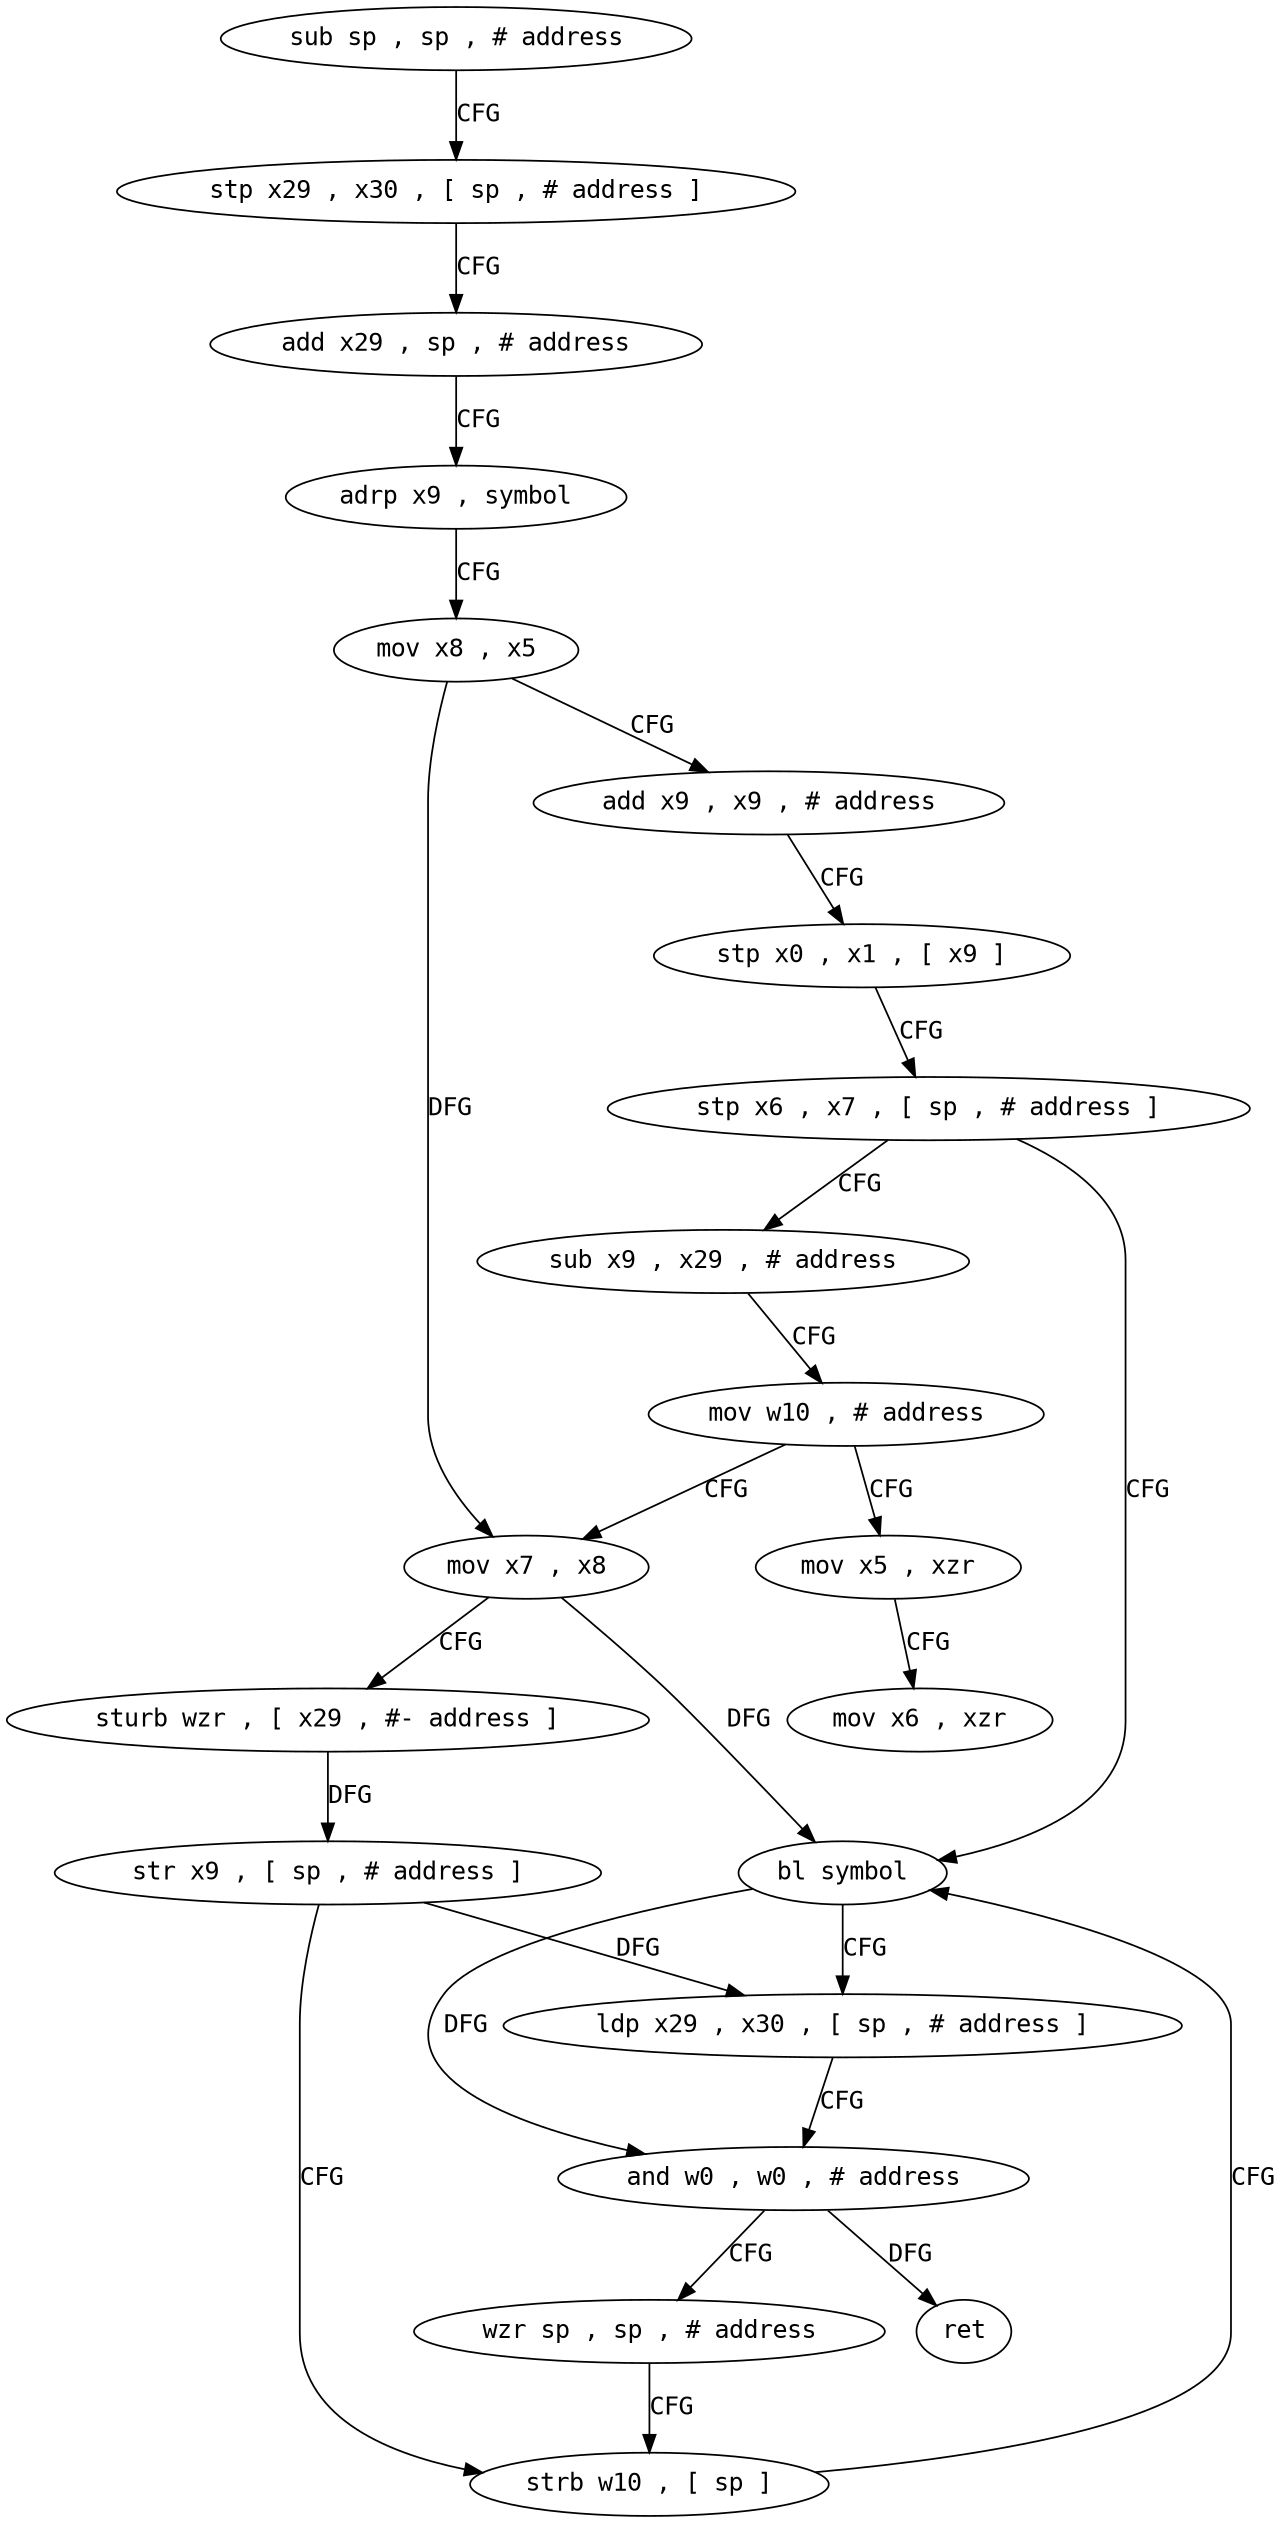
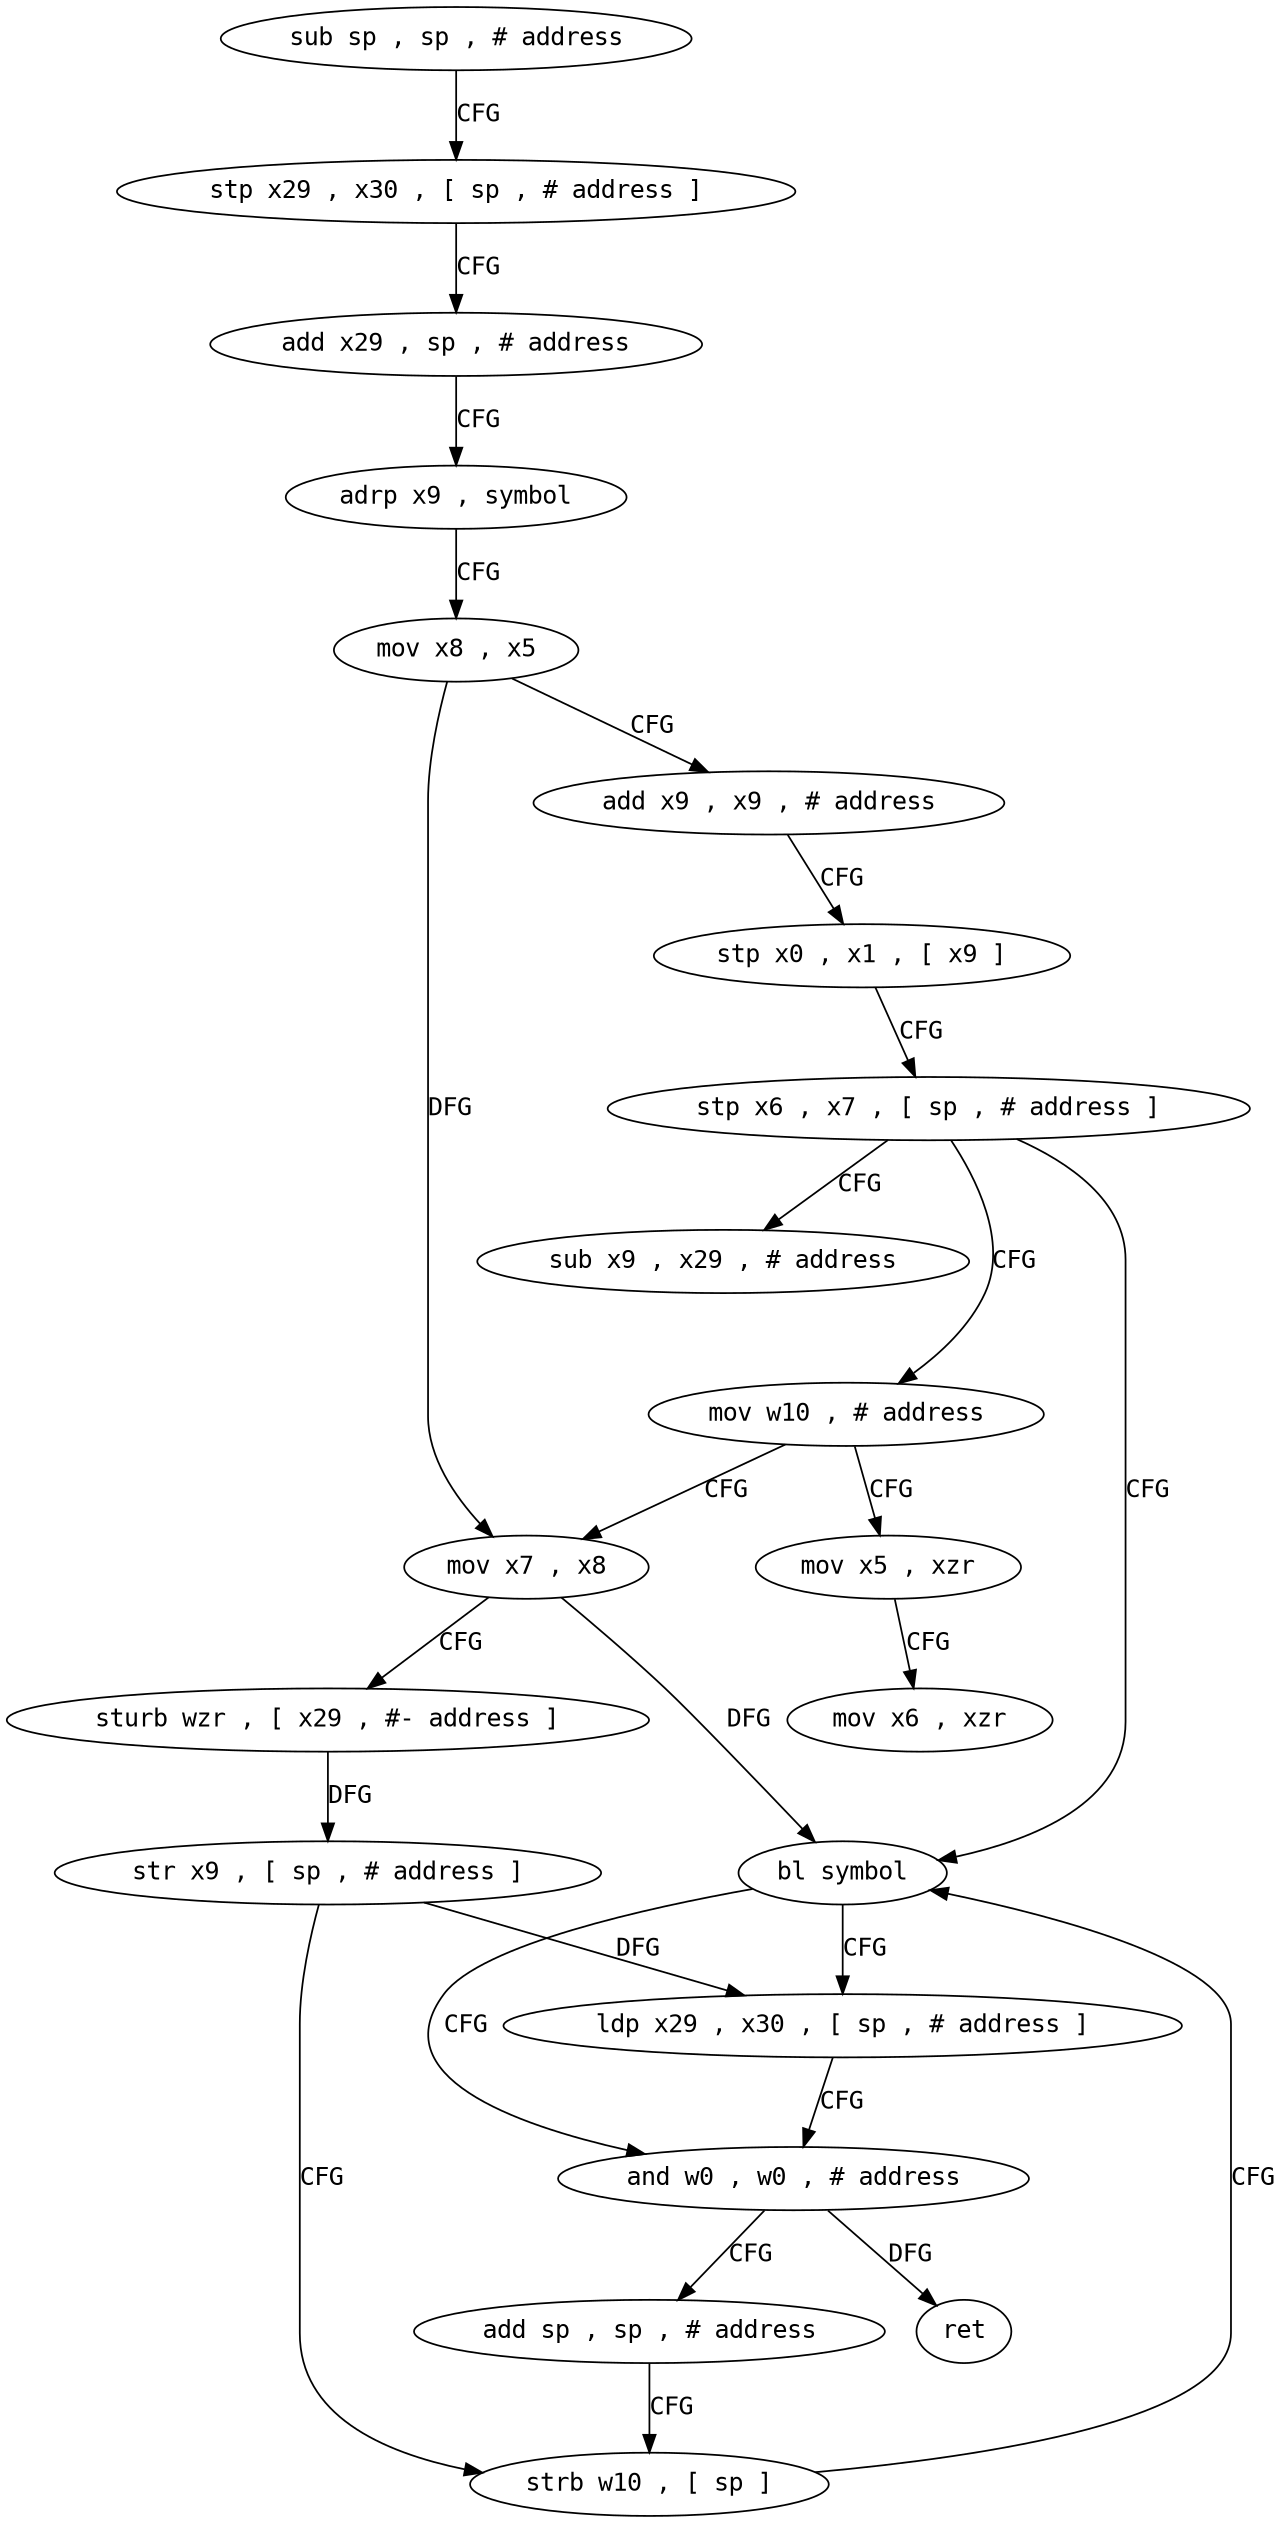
(779, 1331) -> (992, 1267)
(466, 2026) -> (466, 2026)
(649, 2331) -> (649, 2331)
